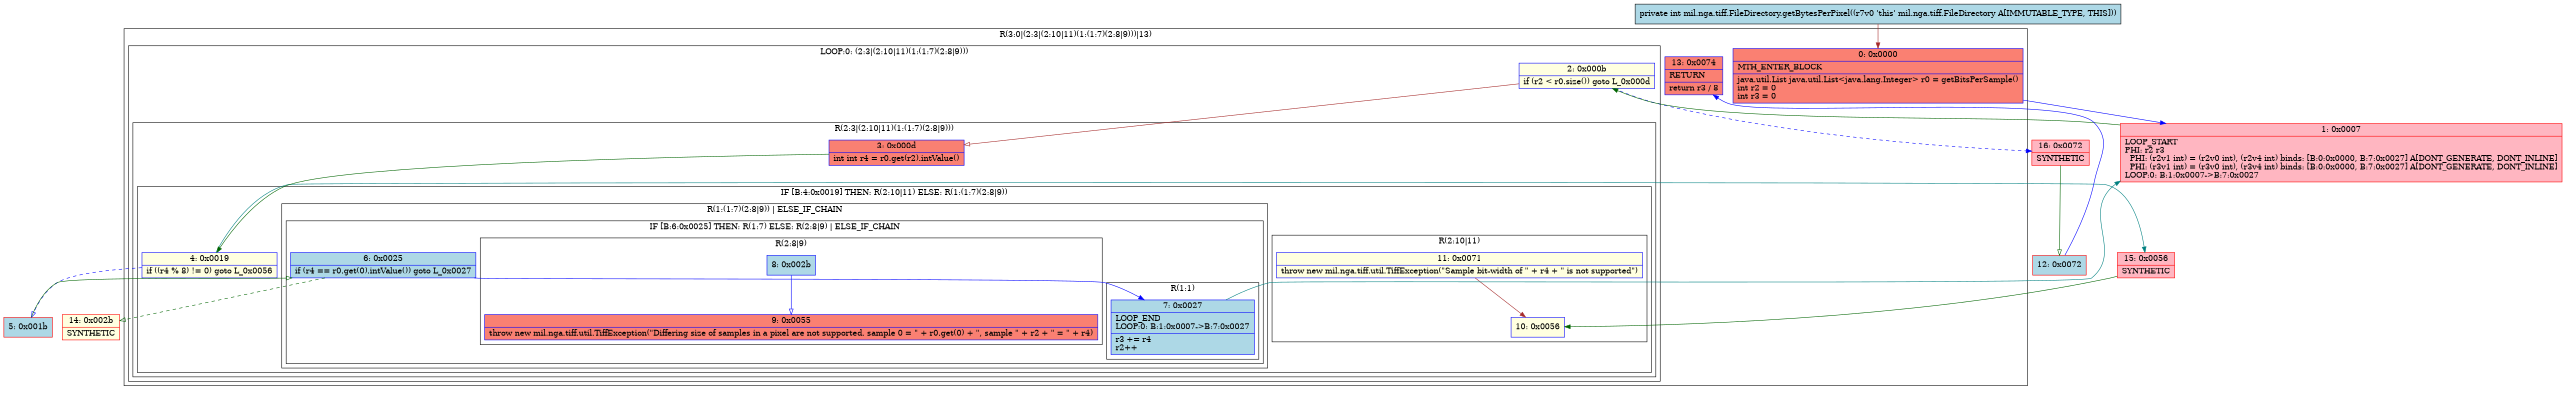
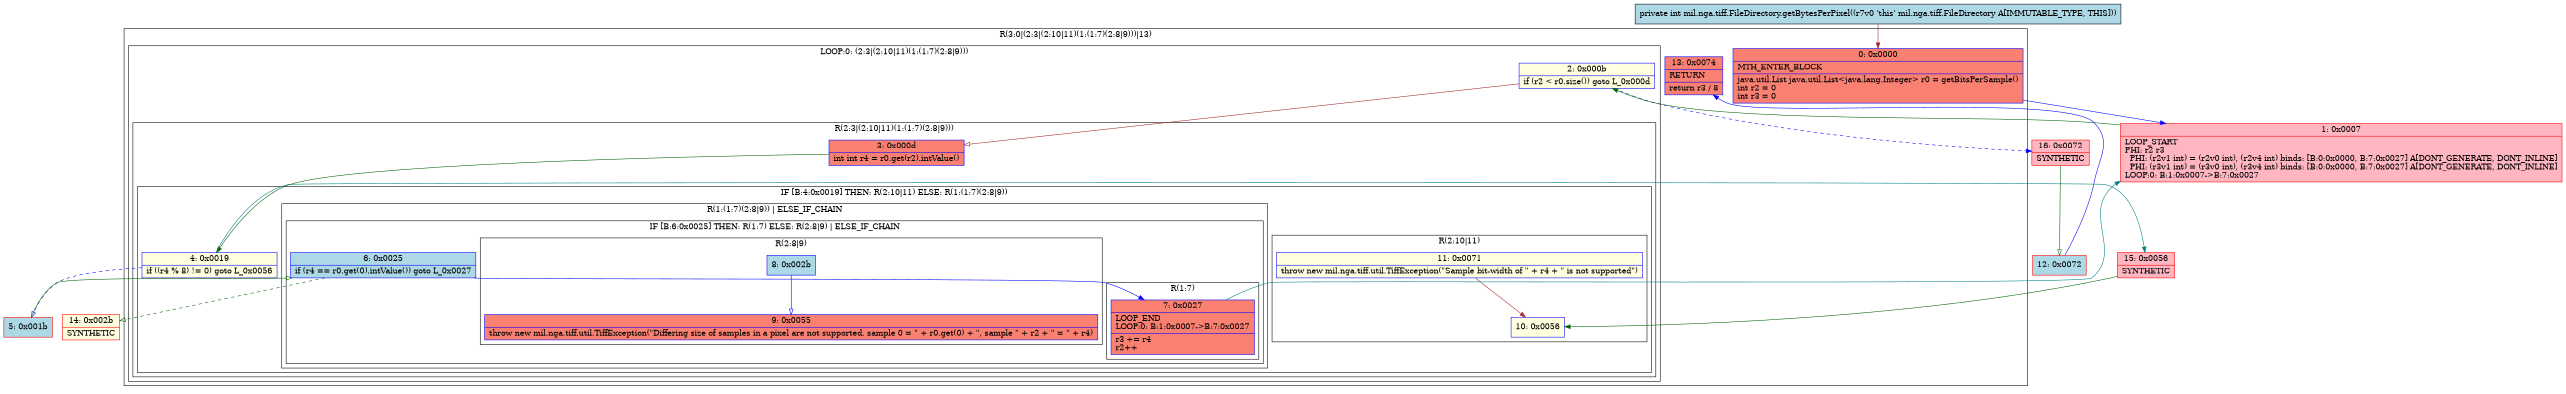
(1183, 289) -> (1183, 289)
(1183, 327) -> (1183, 327)
